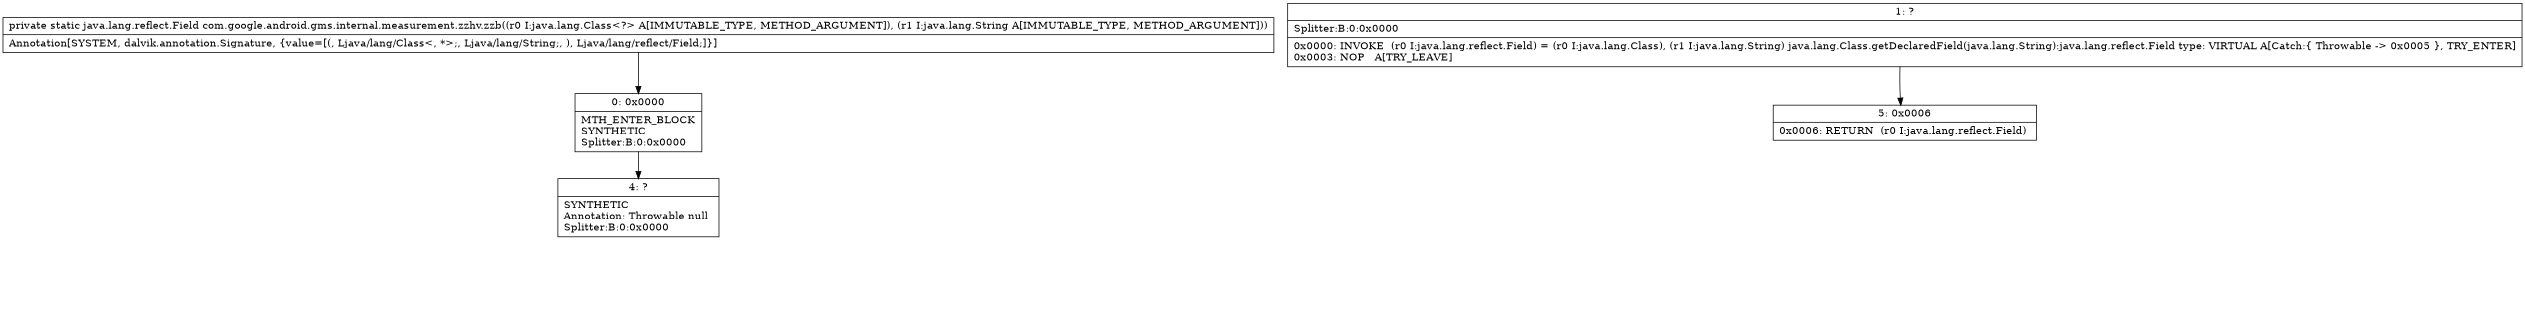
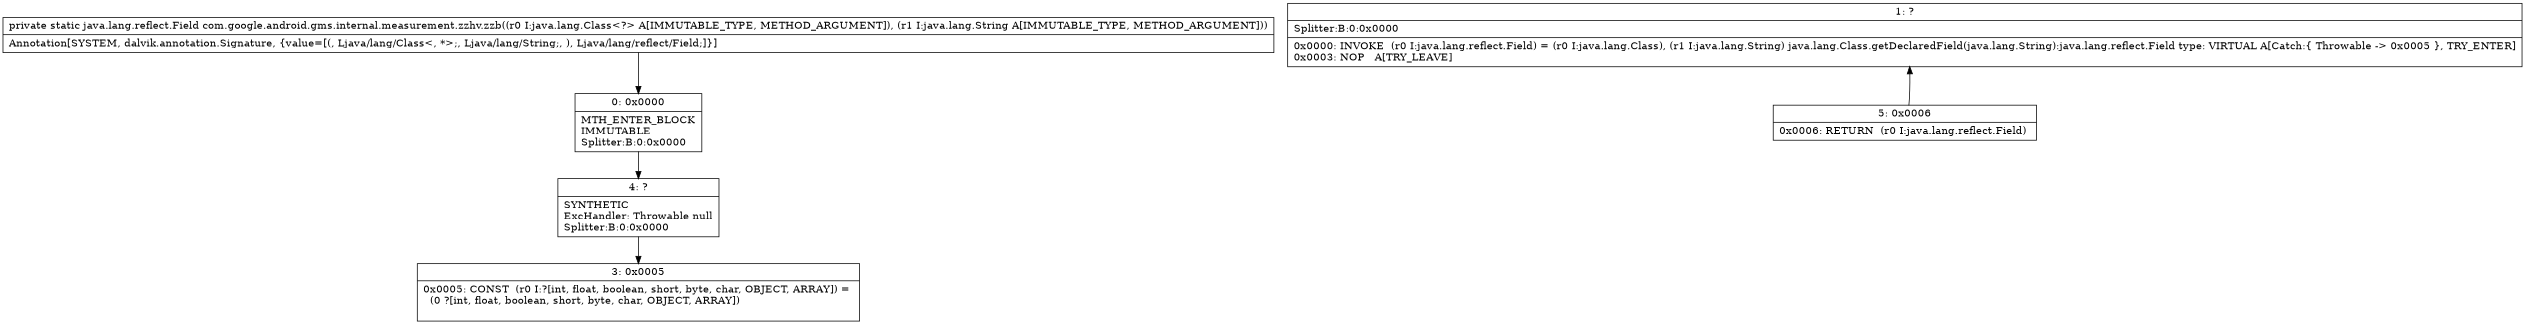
(1900, 82) -> (1910, 90)
(614, 131) -> (616, 131)
(636, 216) -> (638, 216)
none -> (638, 292)
